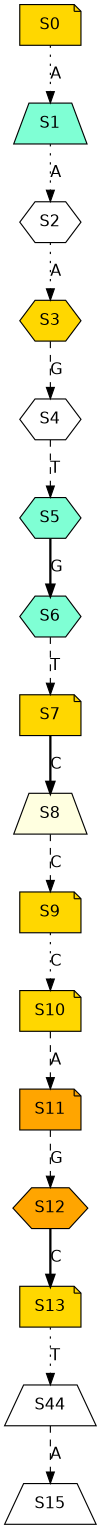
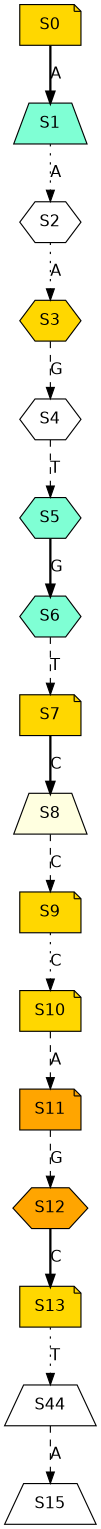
(50, 69) -> (50, 69)
